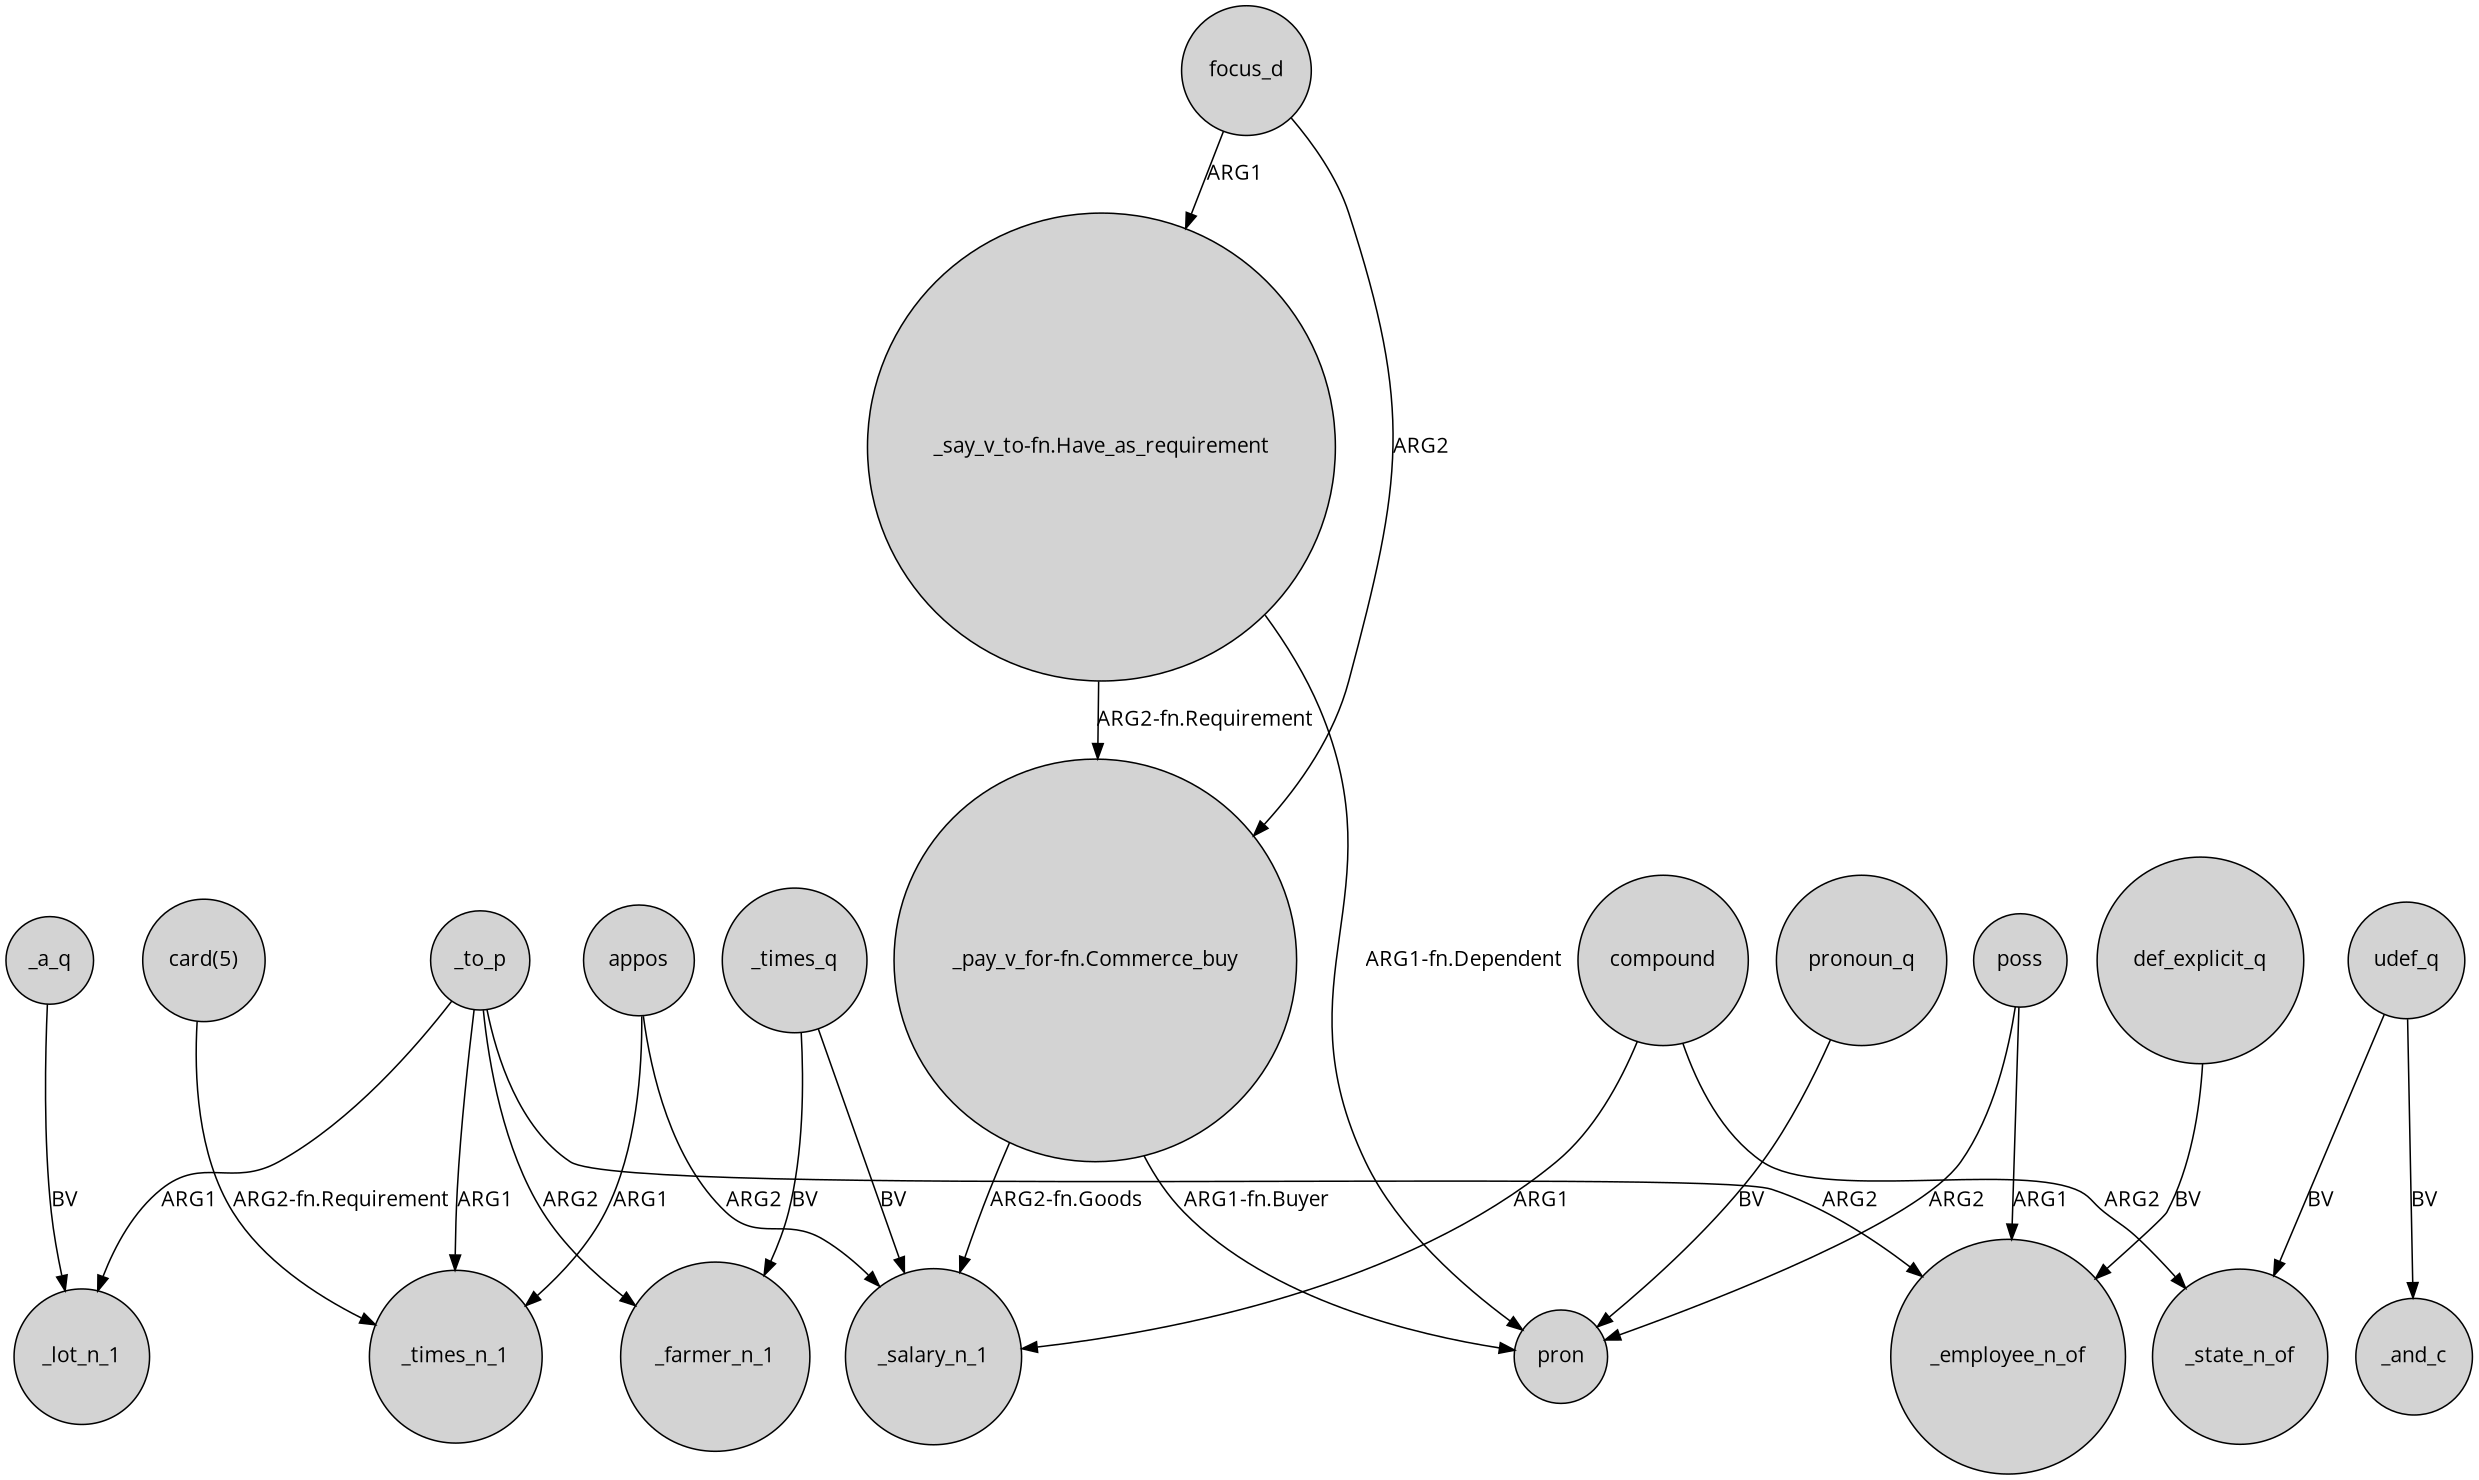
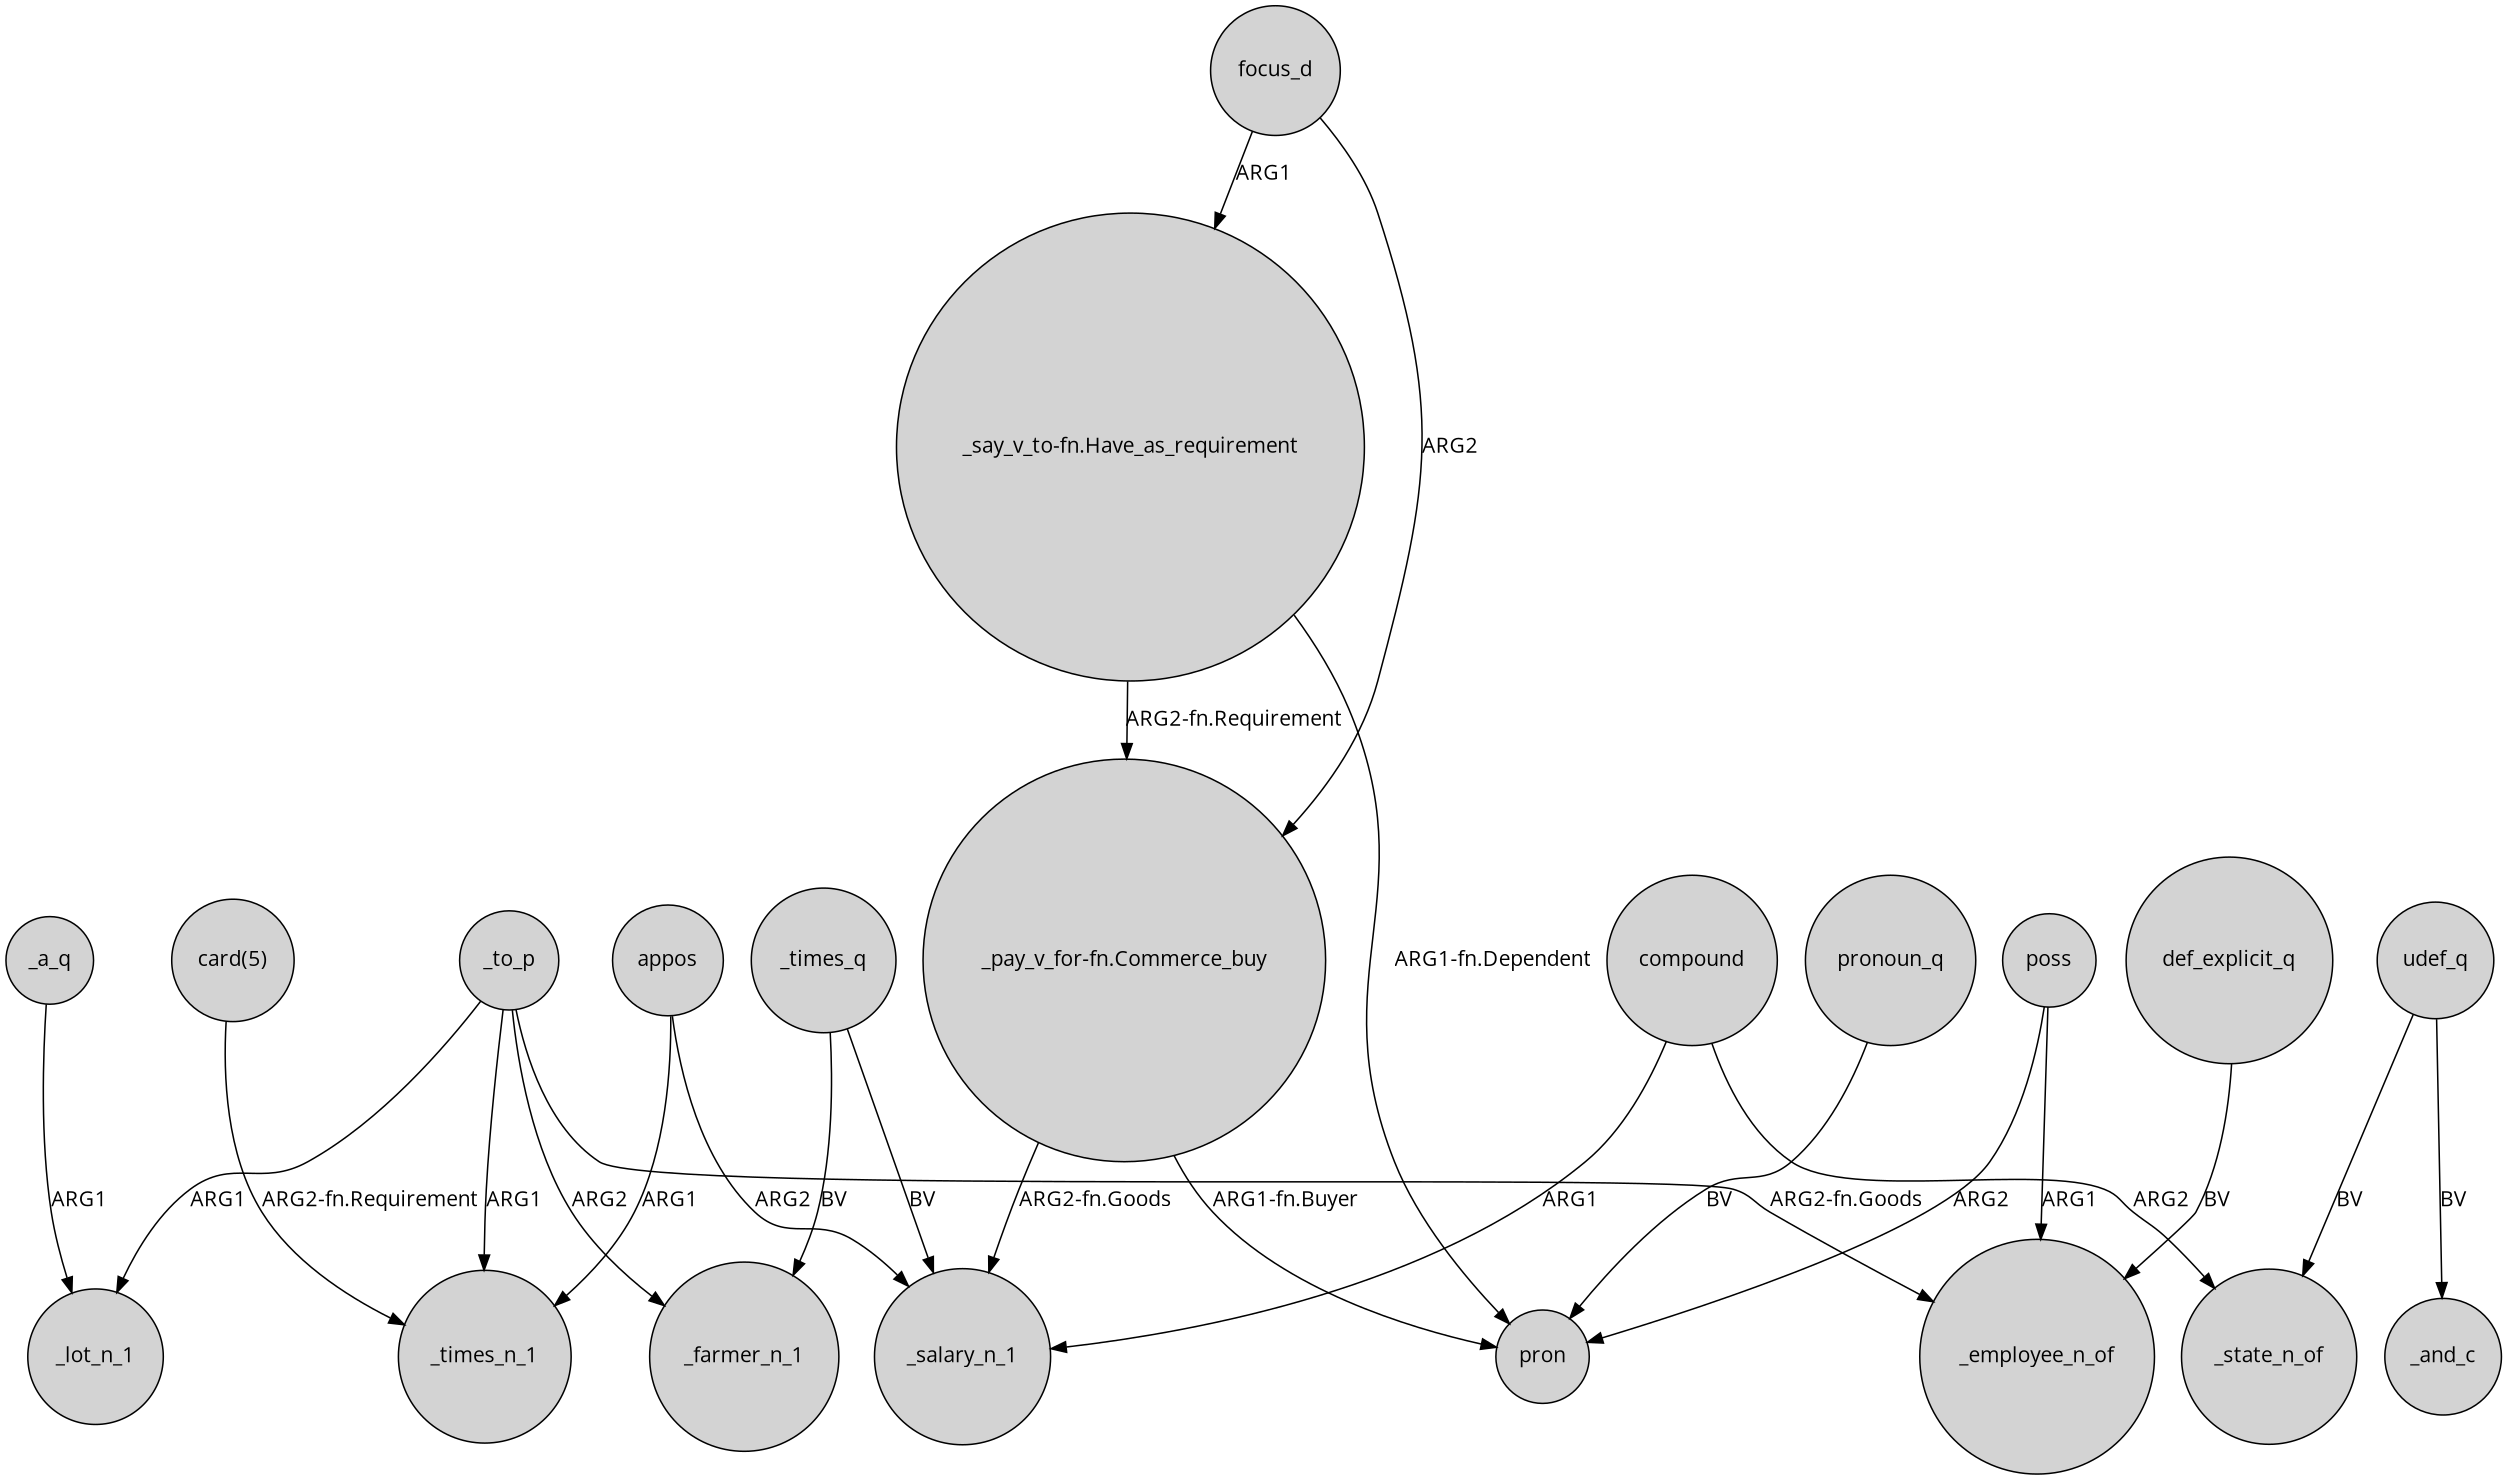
(65, 1201) -> (80, 1201)
(1850, 1201) -> (1846, 1201)
